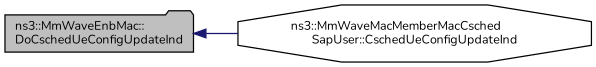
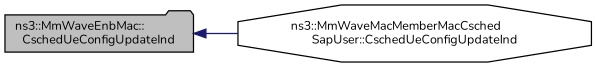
(99, 33) -> (99, 33)
